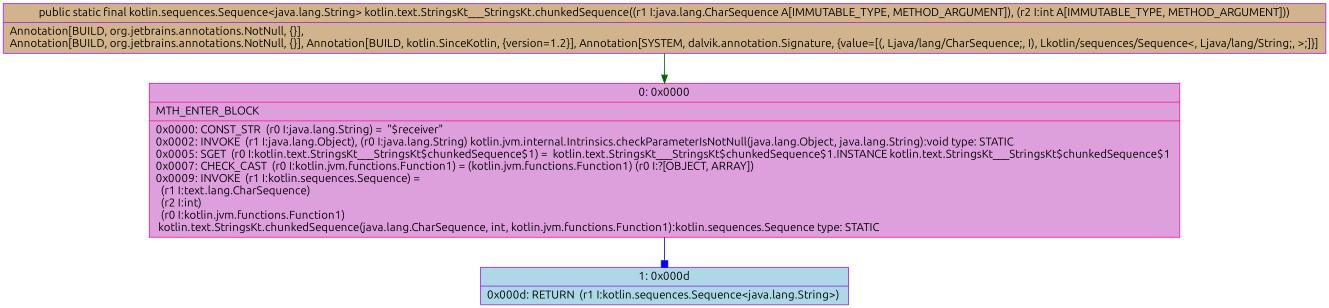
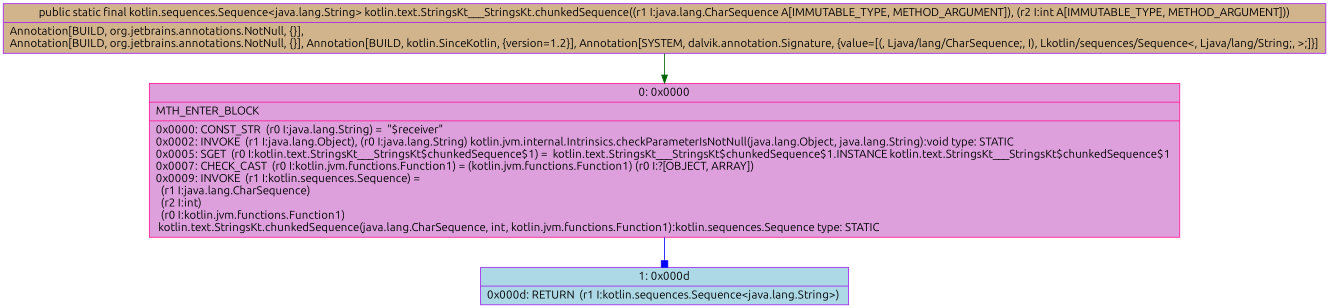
(233, 191) -> (233, 191)
